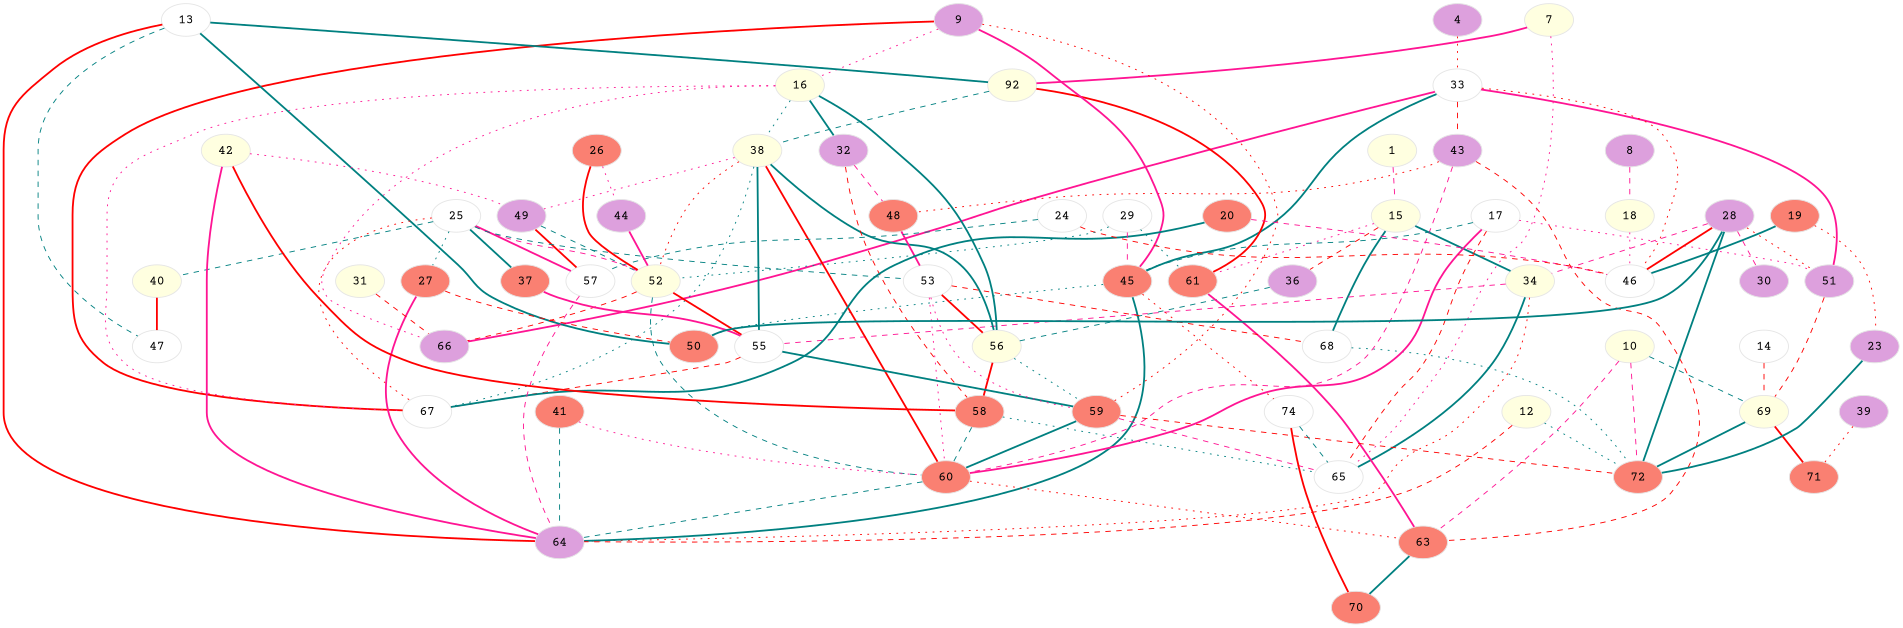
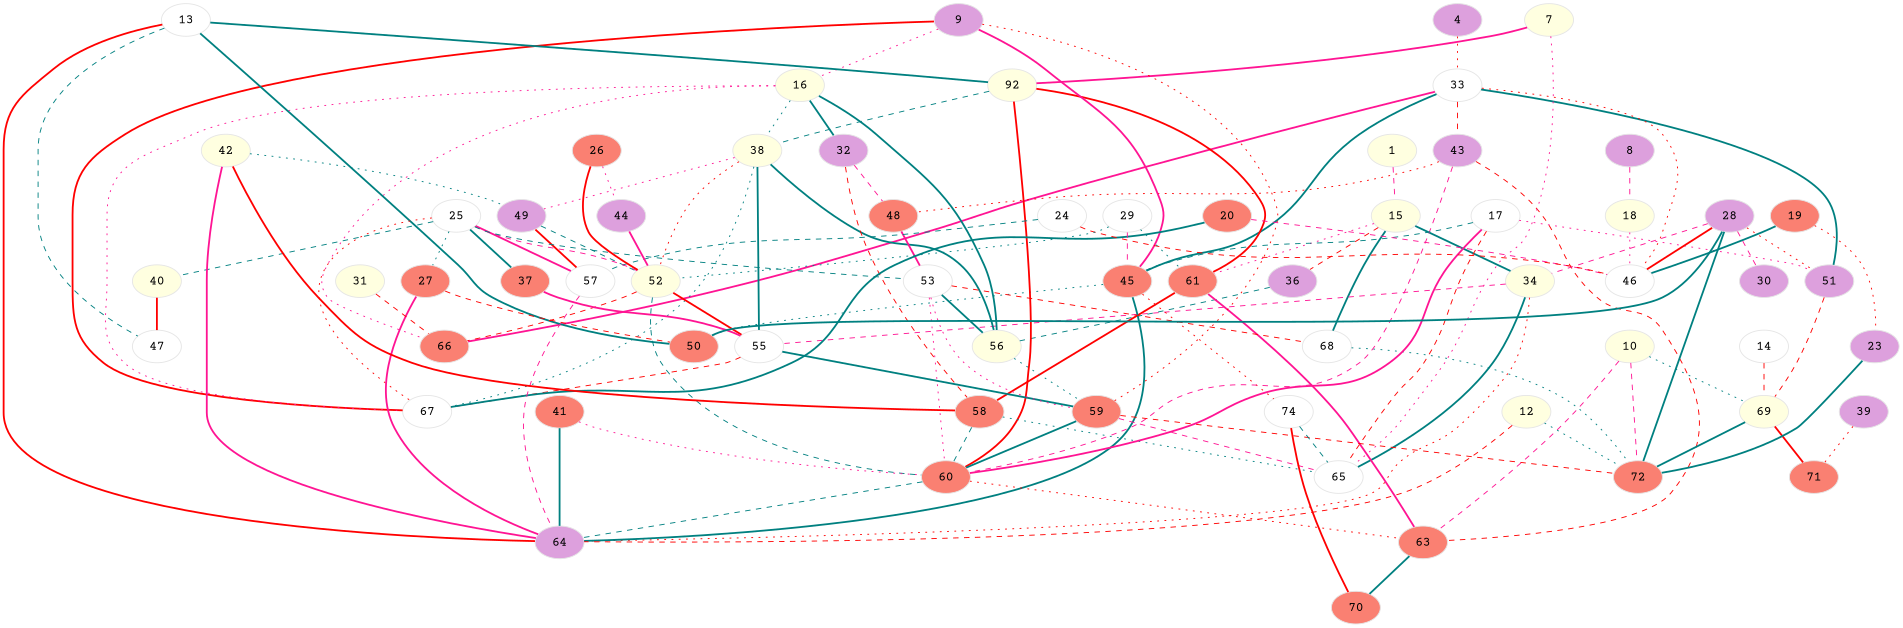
(1694, 134) -> (1694, 134)
(378, 172) -> (378, 172)
(843, 299) -> (1030, 307)
(962, 314) -> (962, 314)
(444, 346) -> (444, 346)
(989, 374) -> (1086, 346)
(1697, 379) -> (1697, 379)
(560, 477) -> (560, 477)
